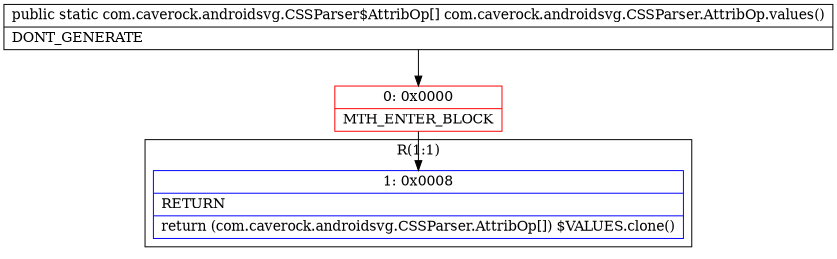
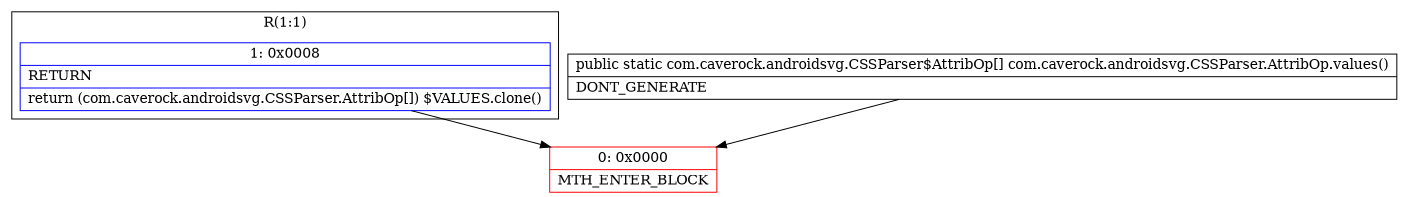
(418, 146) -> (476, 128)
